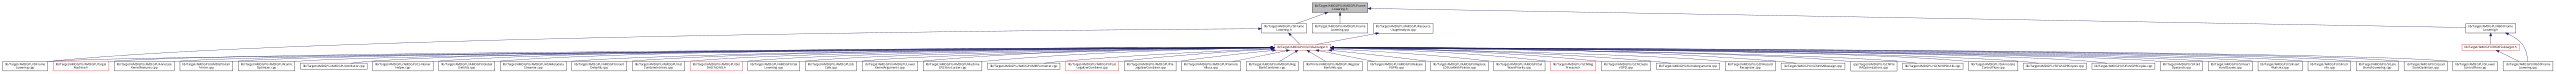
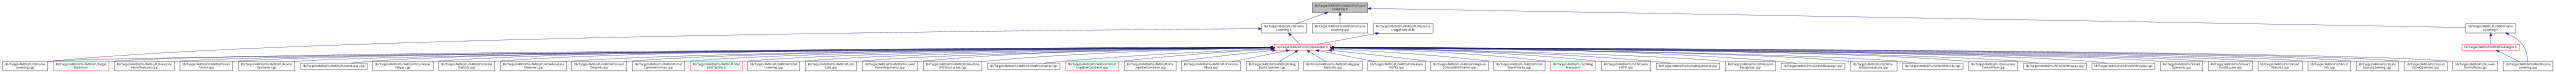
(1403, 28) -> (1403, 28)
(1874, 66) -> (1874, 66)
